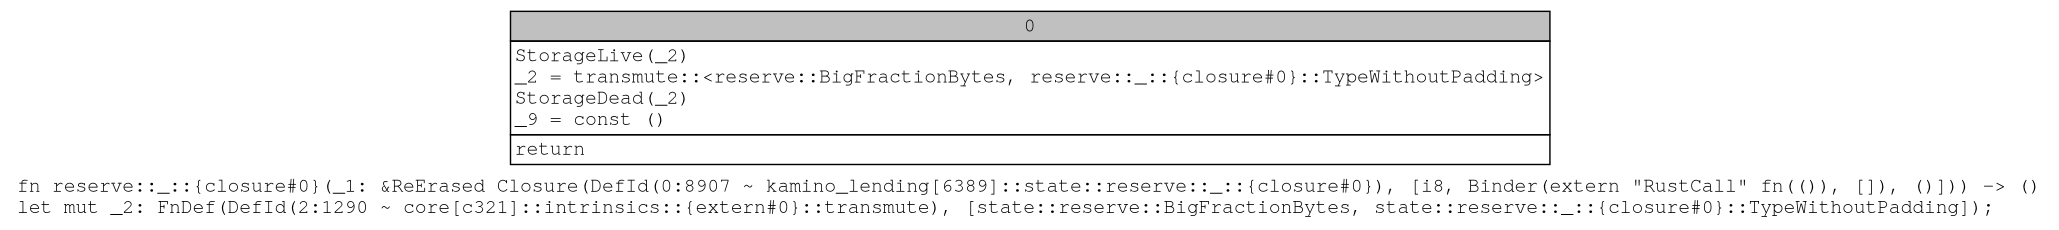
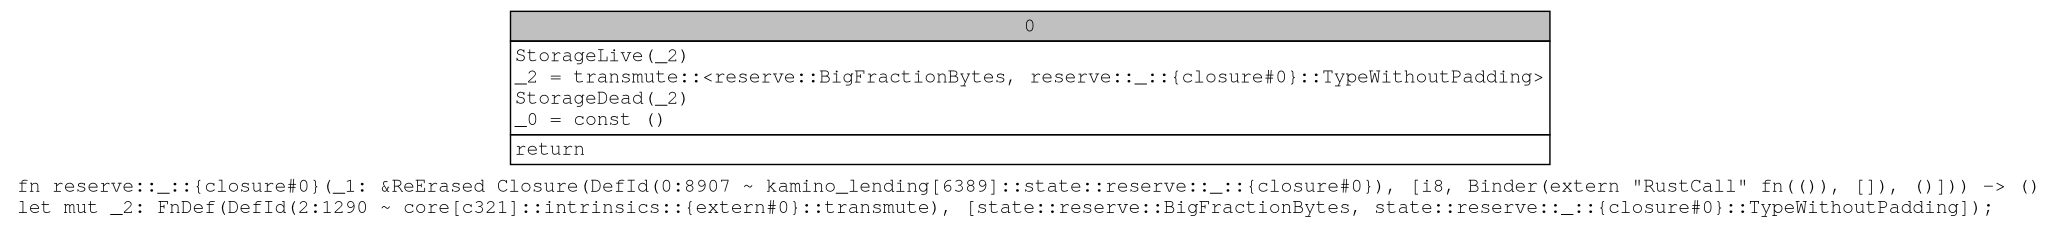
(591, 119) -> (591, 119)
